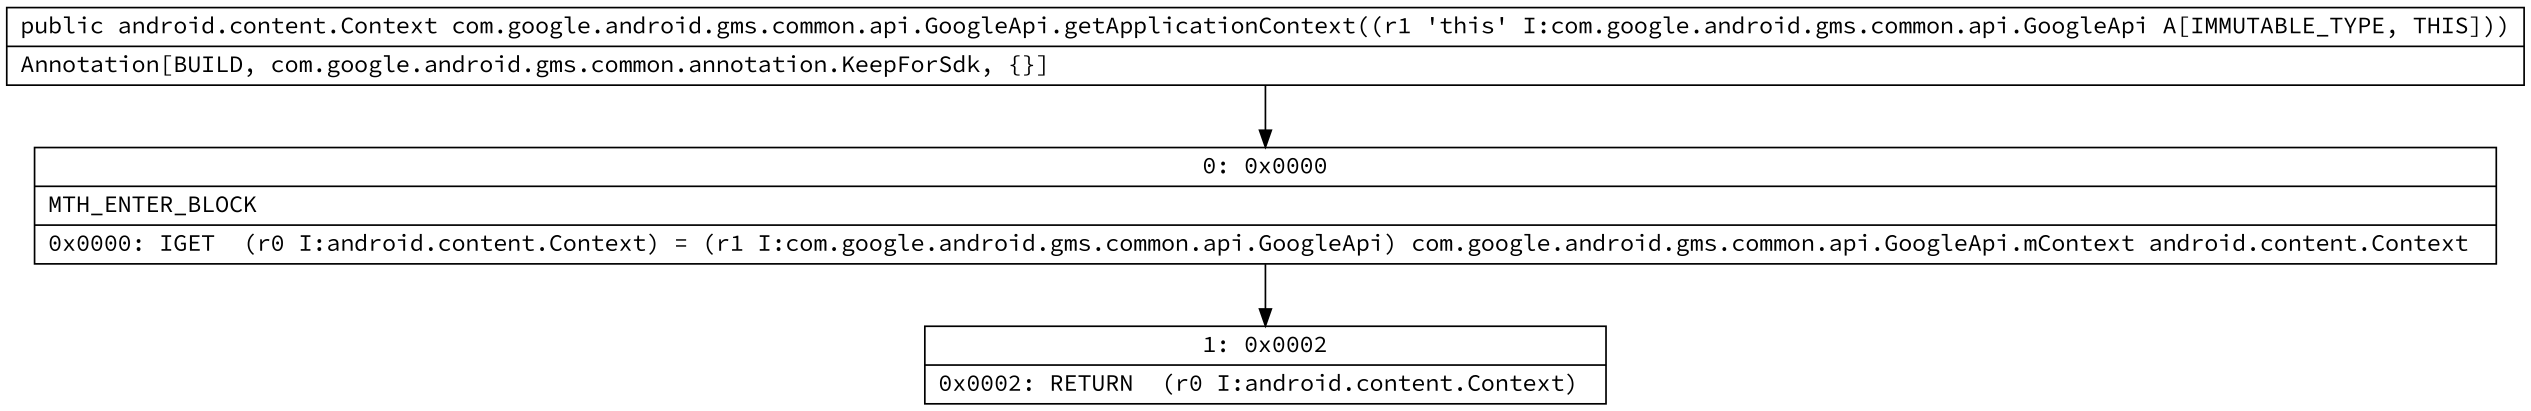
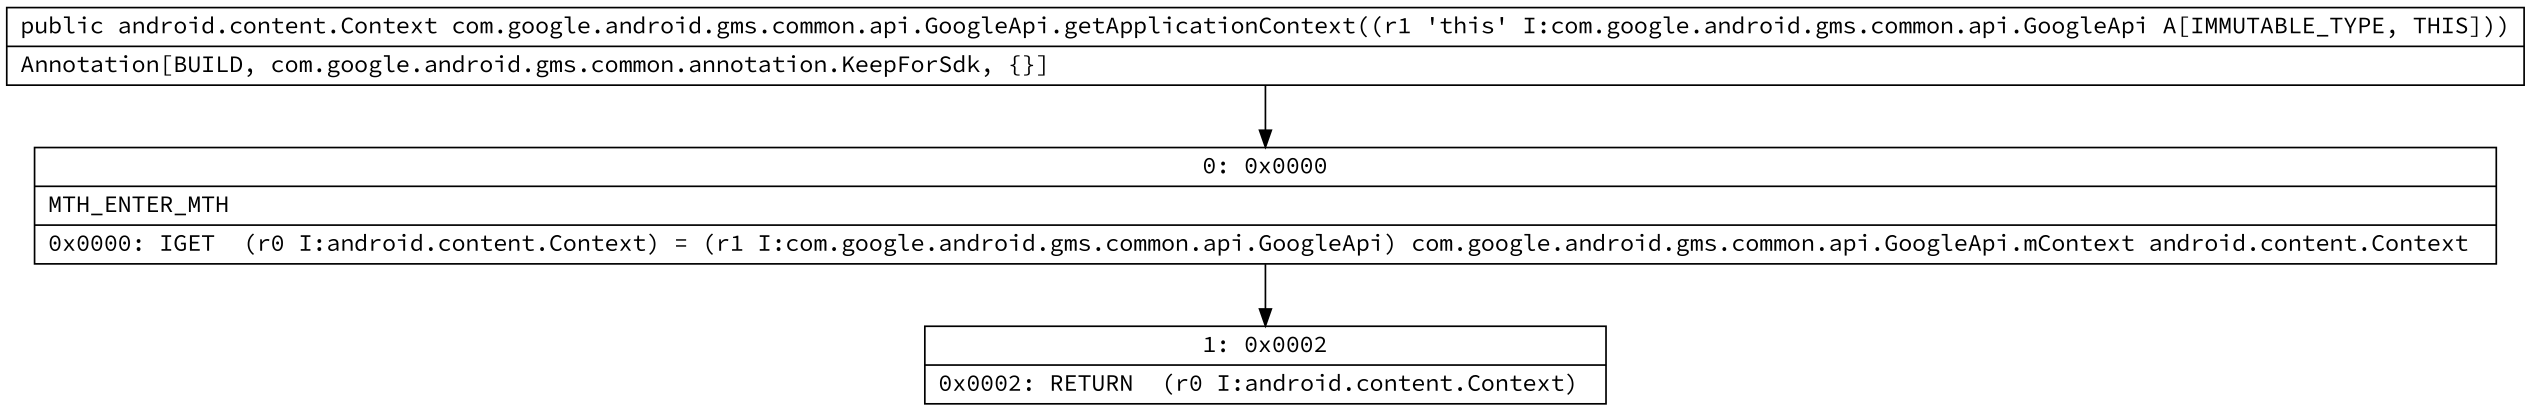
(153, 205) -> (139, 205)
